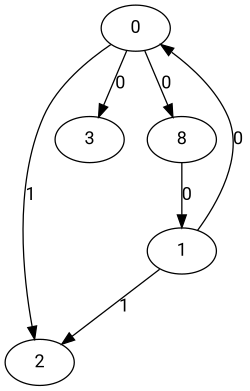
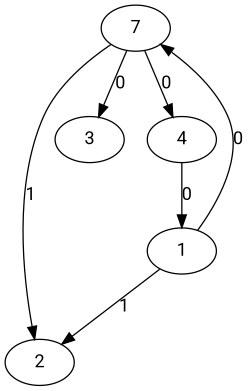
(136, 28) -> (136, 28)
(182, 140) -> (182, 140)
